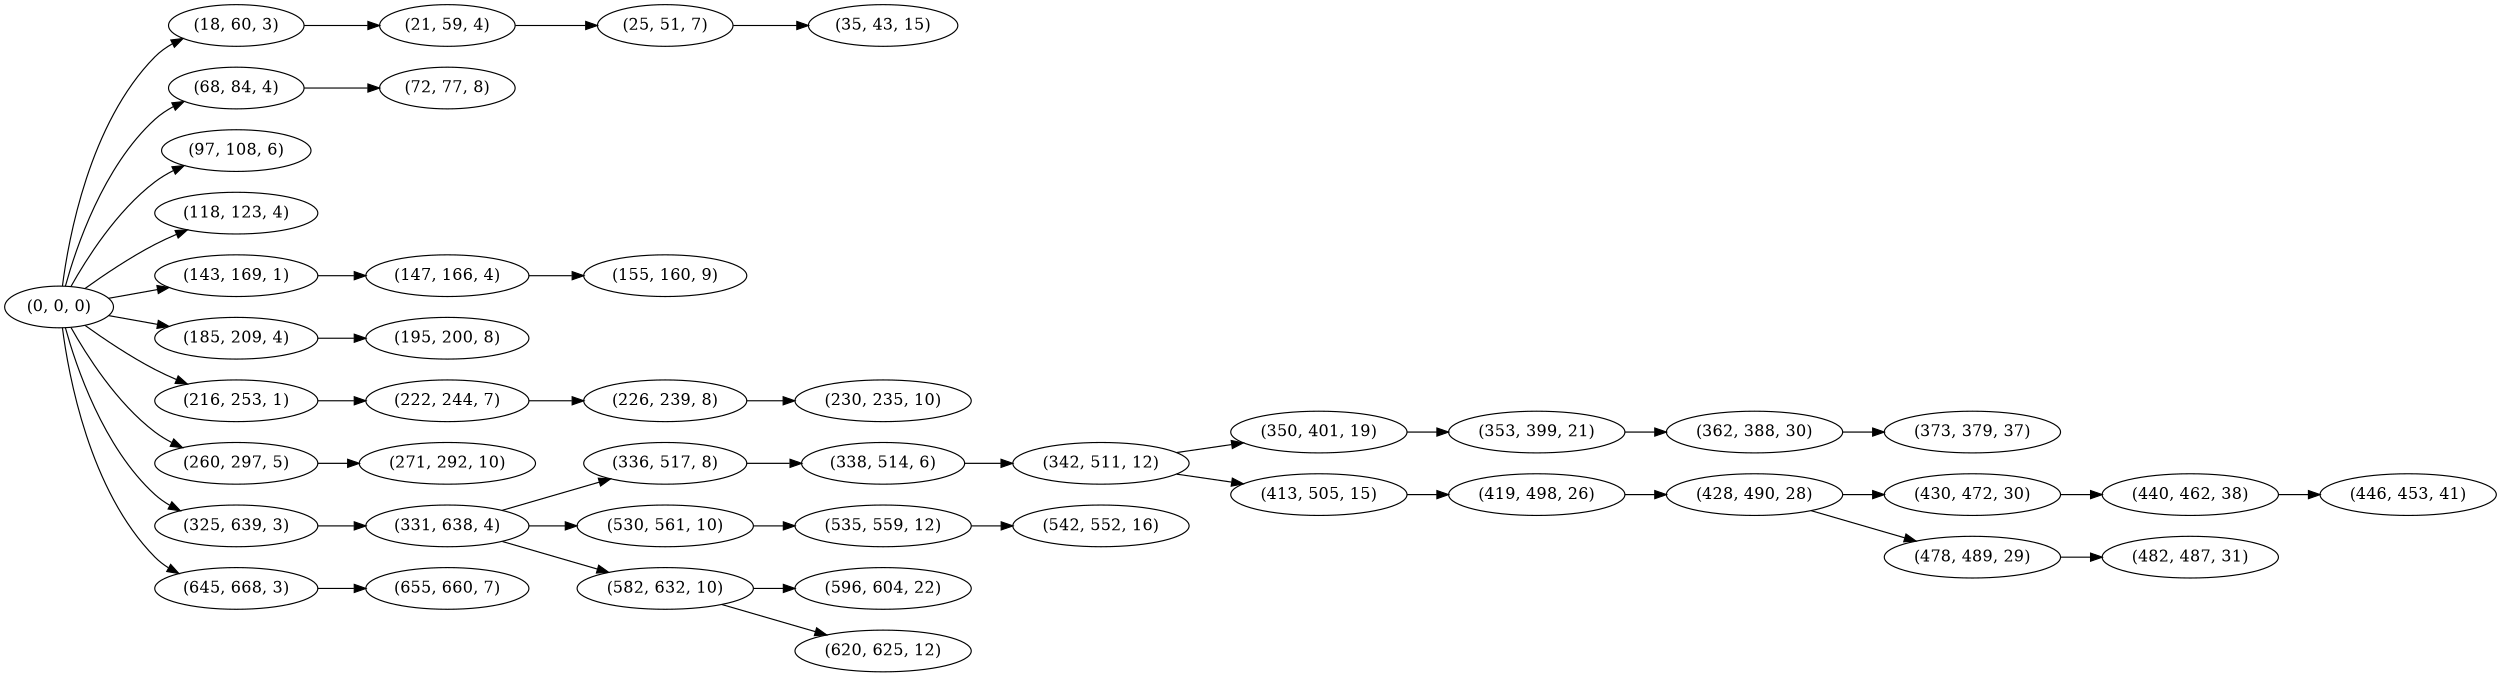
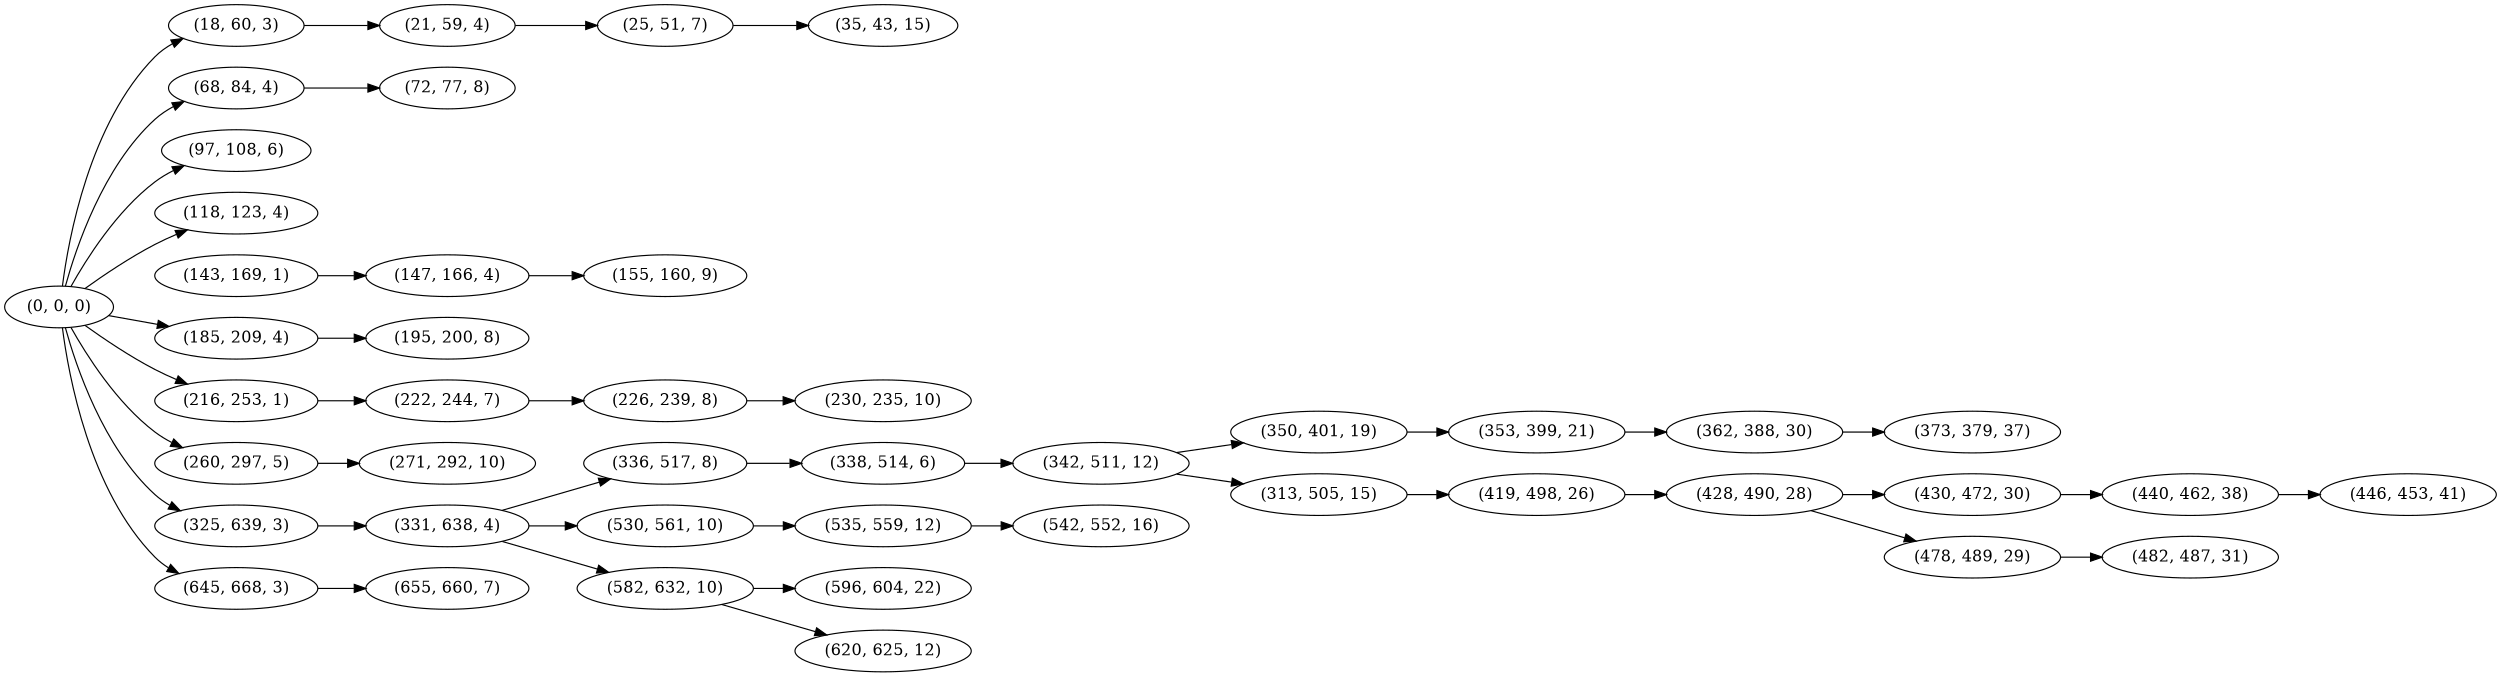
(133, 294) -> none
(1319, 495) -> (1319, 495)
